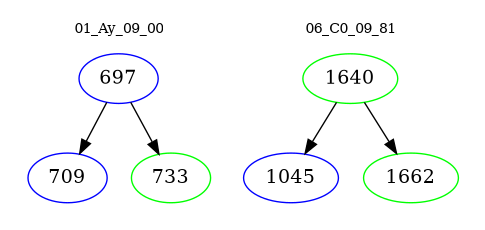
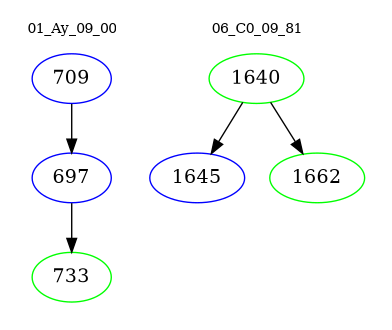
(97, 122) -> (72, 121)
(291, 178) -> (197, 178)
